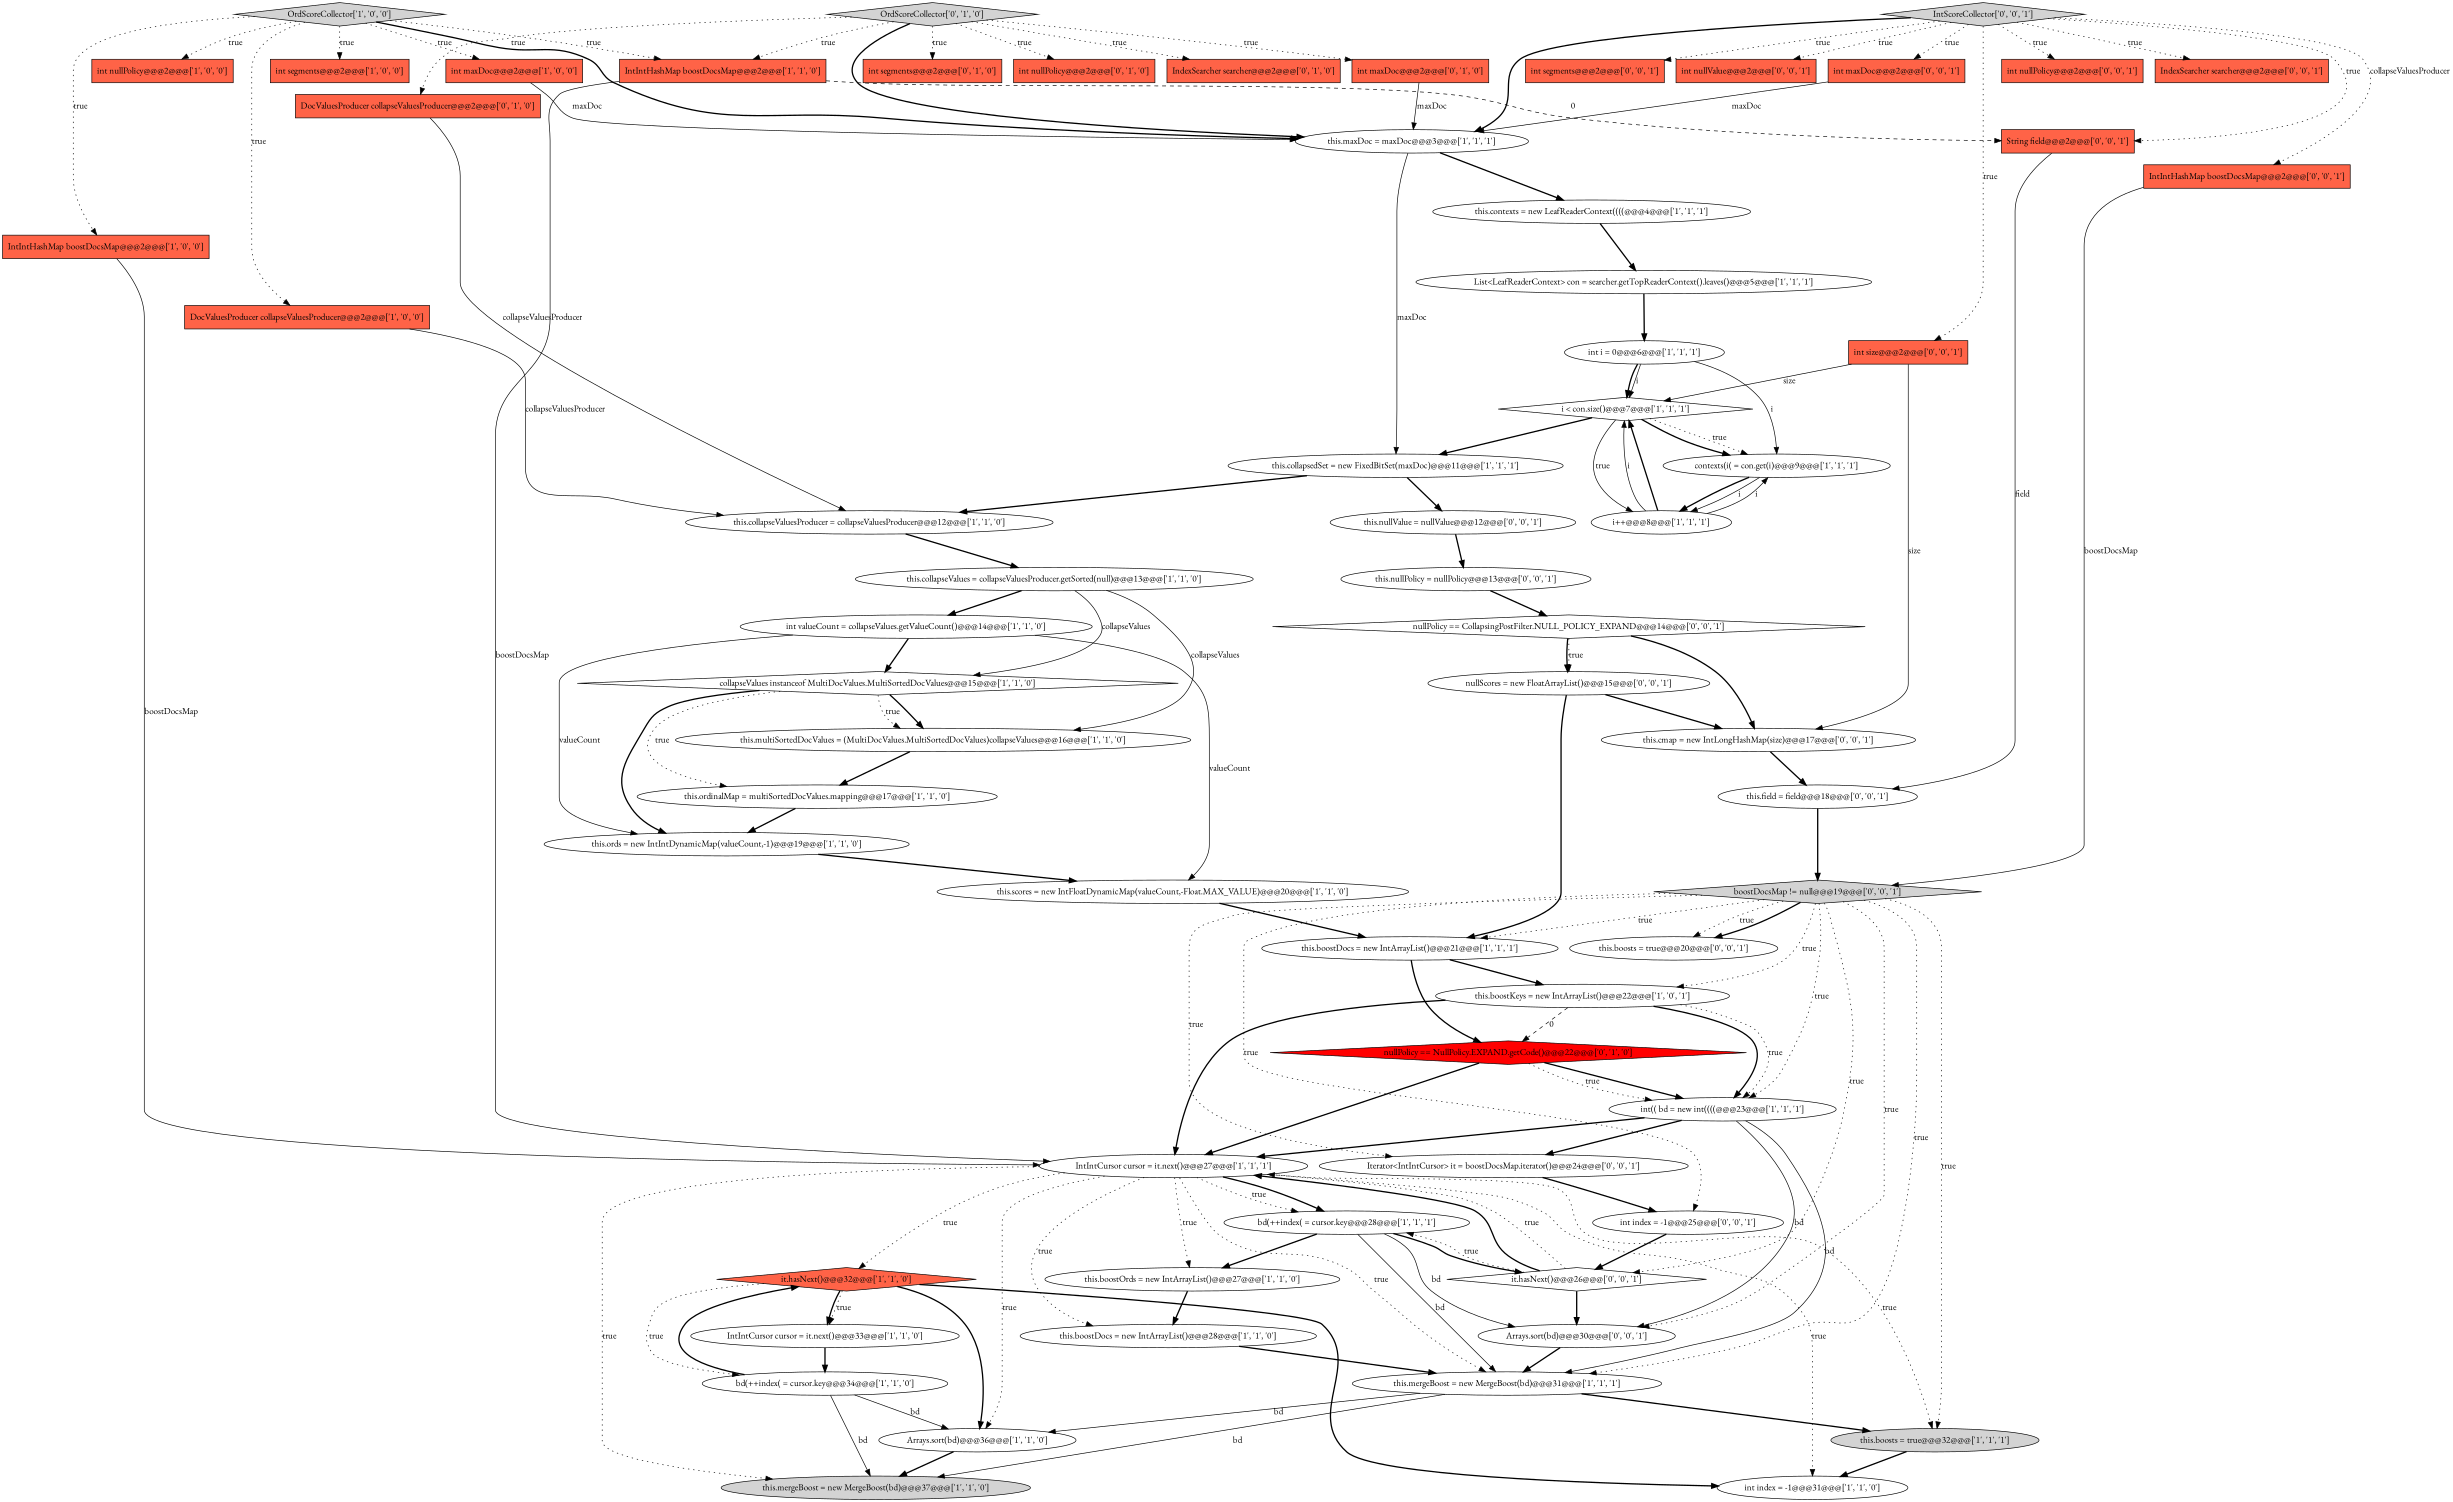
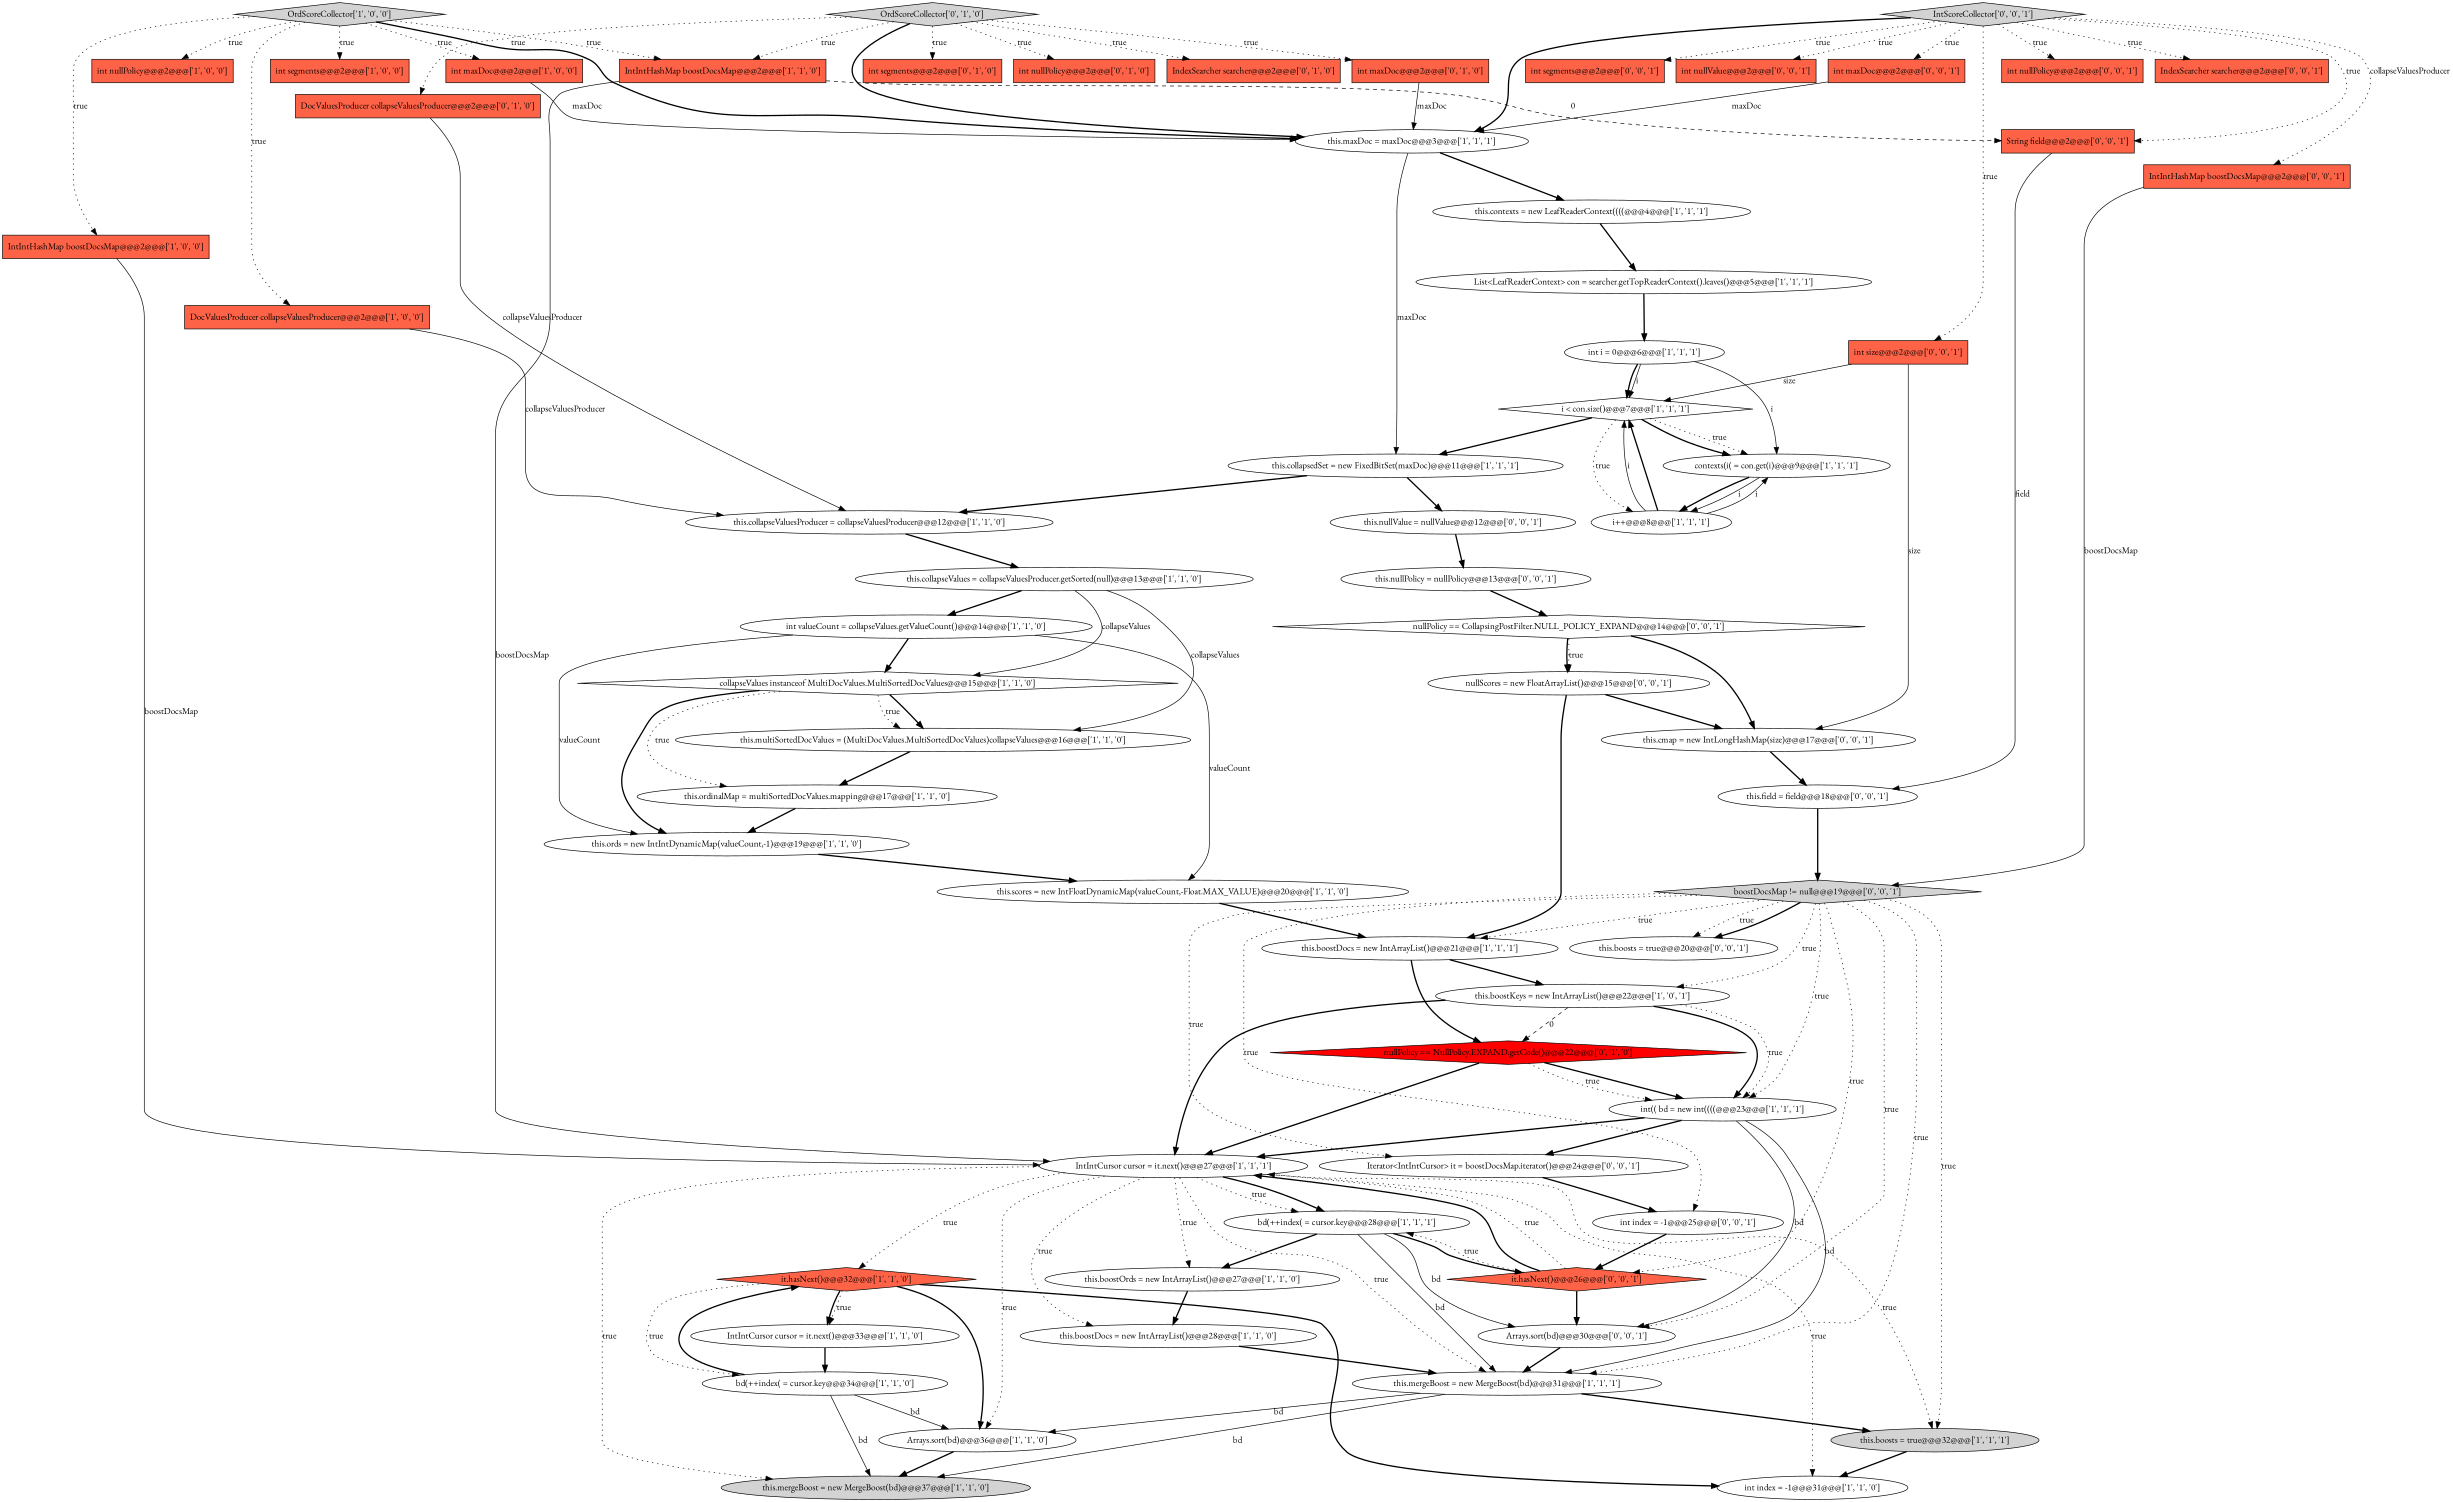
(1594, 468) -> (1594, 468)
(1577, 1279) -> (1577, 1279)
